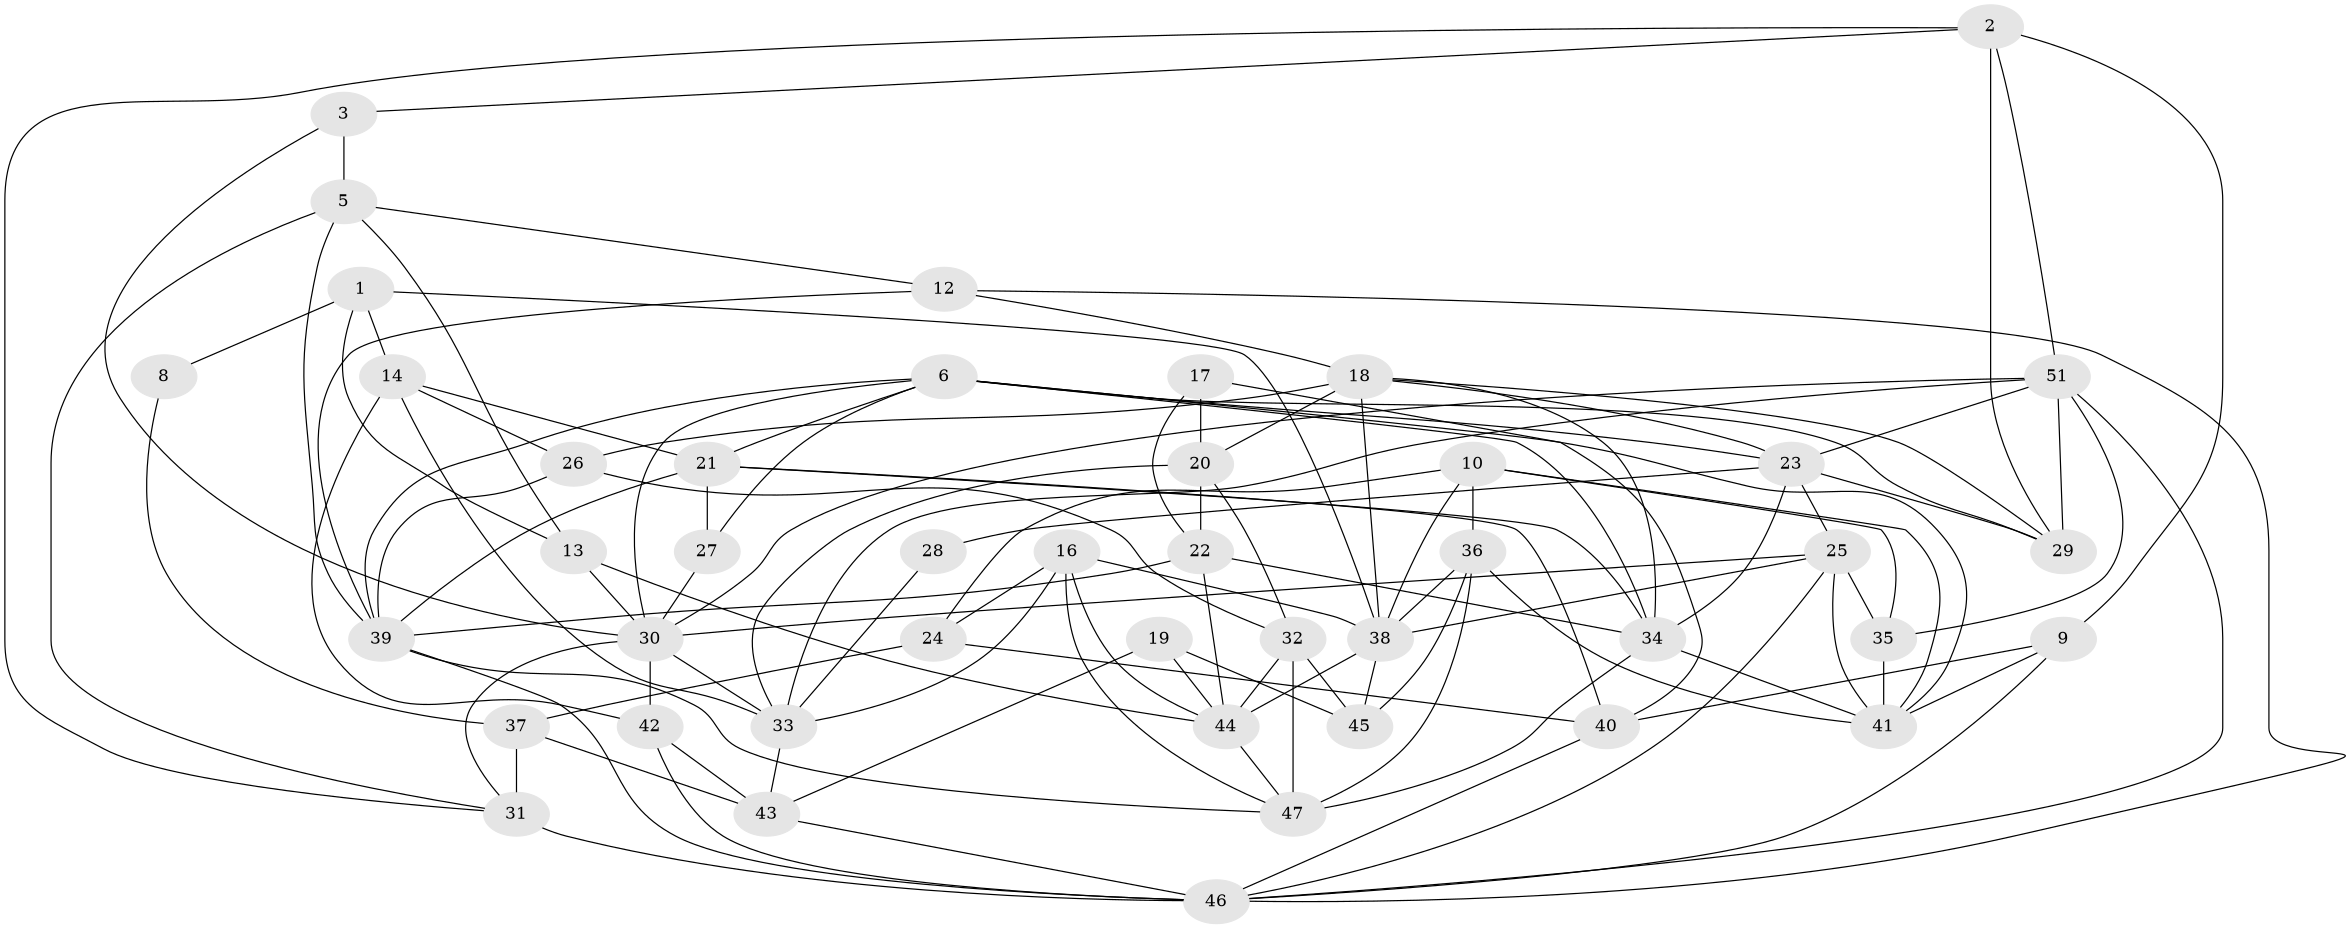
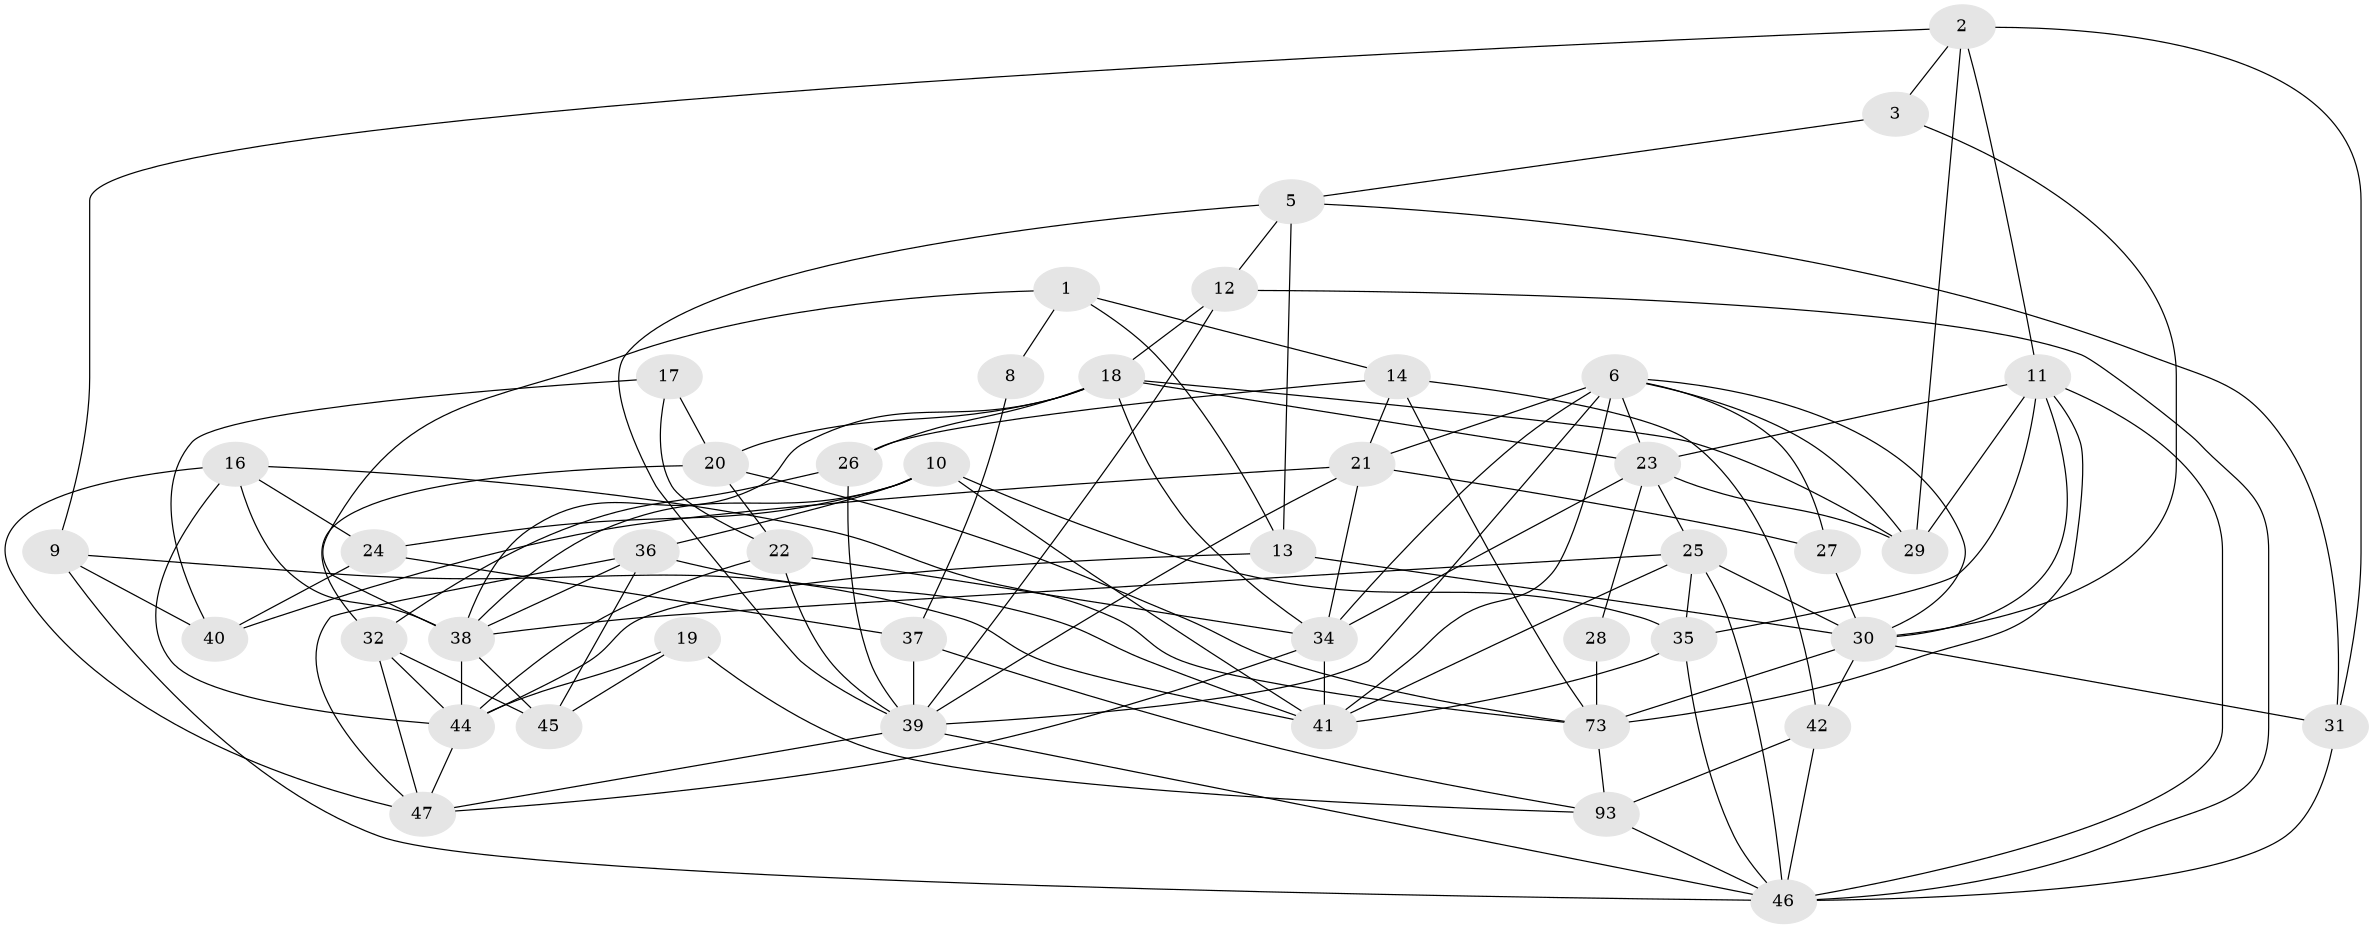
(2057, 377) -> (2038, 377)
(784, 727) -> (1597, 727)
(516, 771) -> (914, 683)
(767, 814) -> (1606, 814)
(1412, 814) -> (1713, 784)
